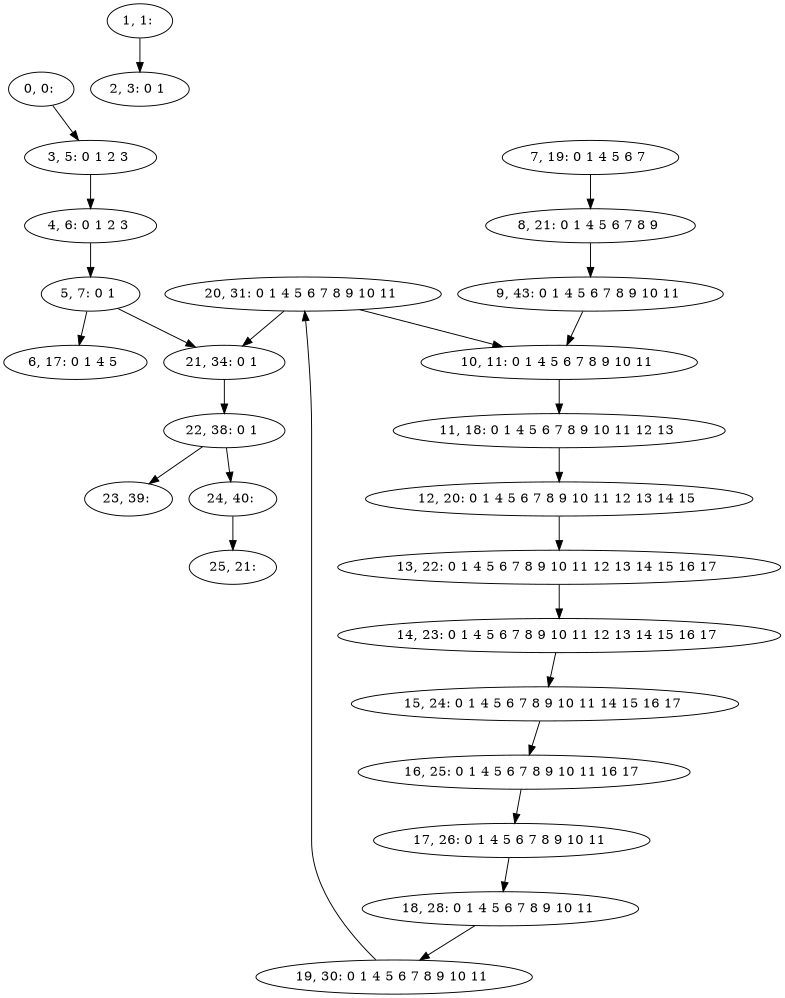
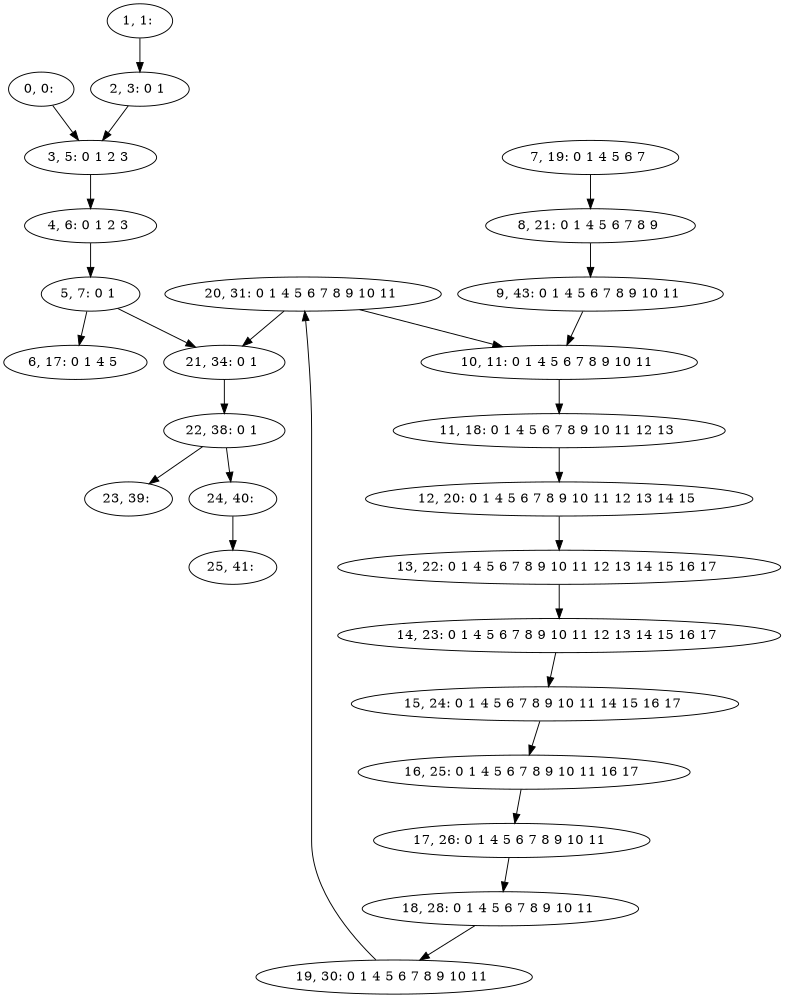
none -> (118, 119)
(233, 567) -> (233, 567)
